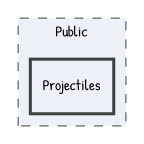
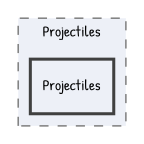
(72, 33) -> (72, 33)
